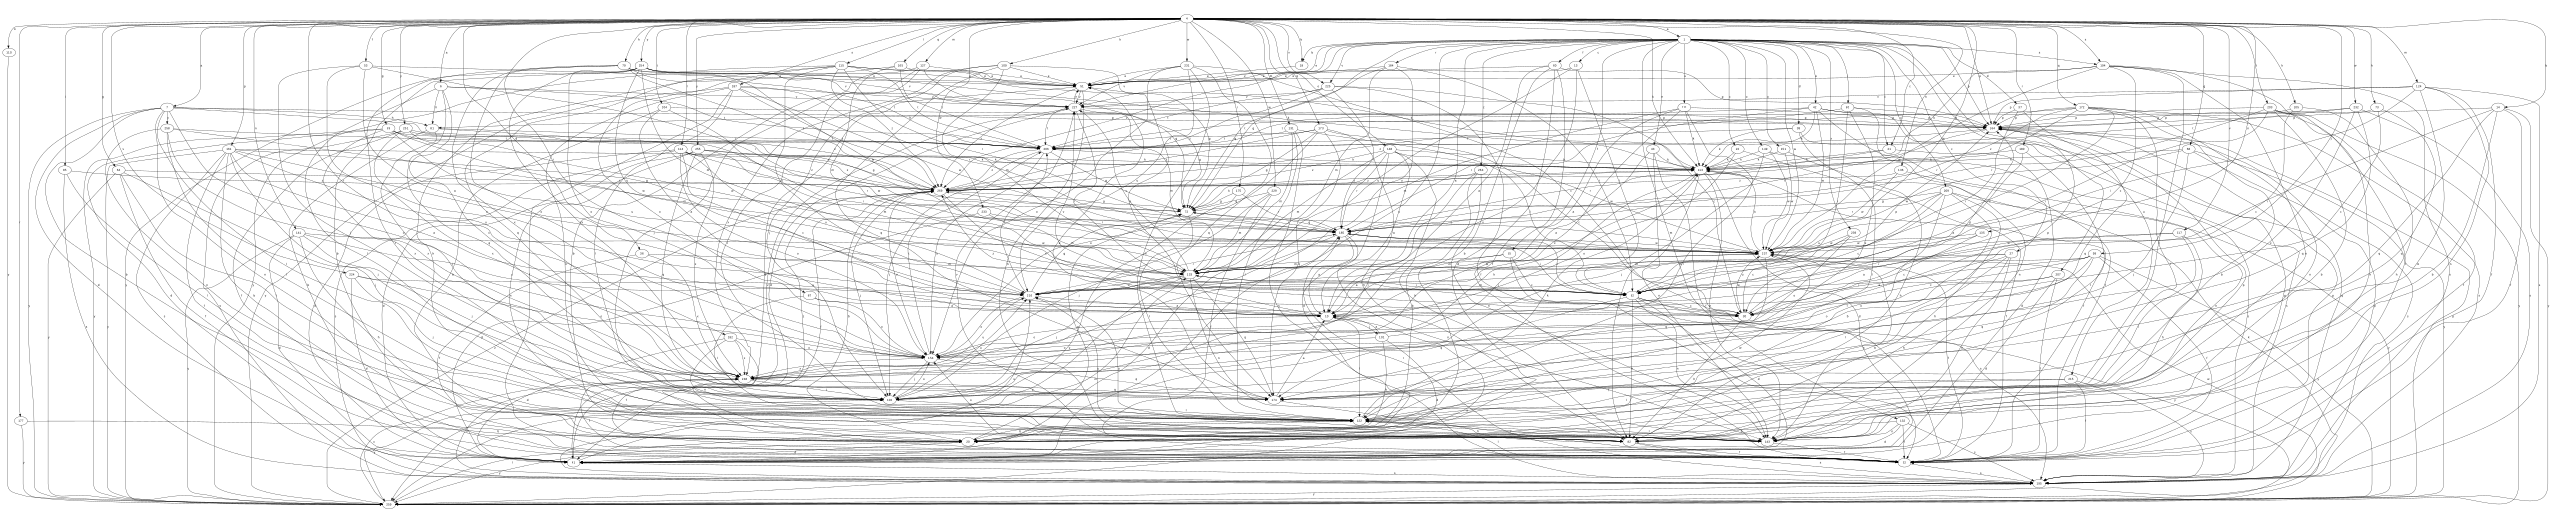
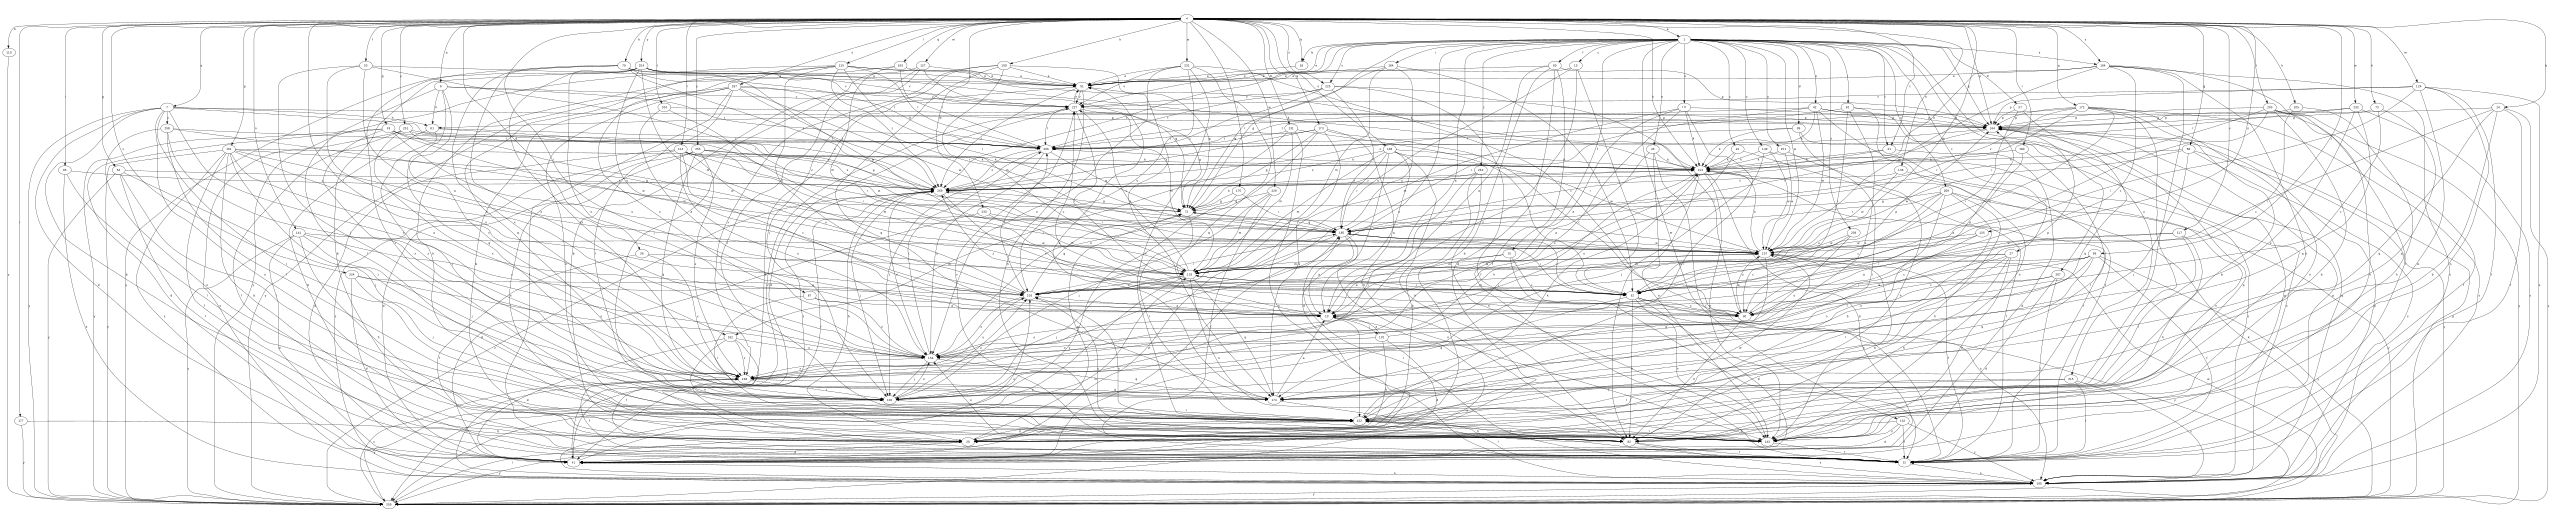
(1237, 307) -> (1015, 237)
(473, 394) -> (495, 386)
